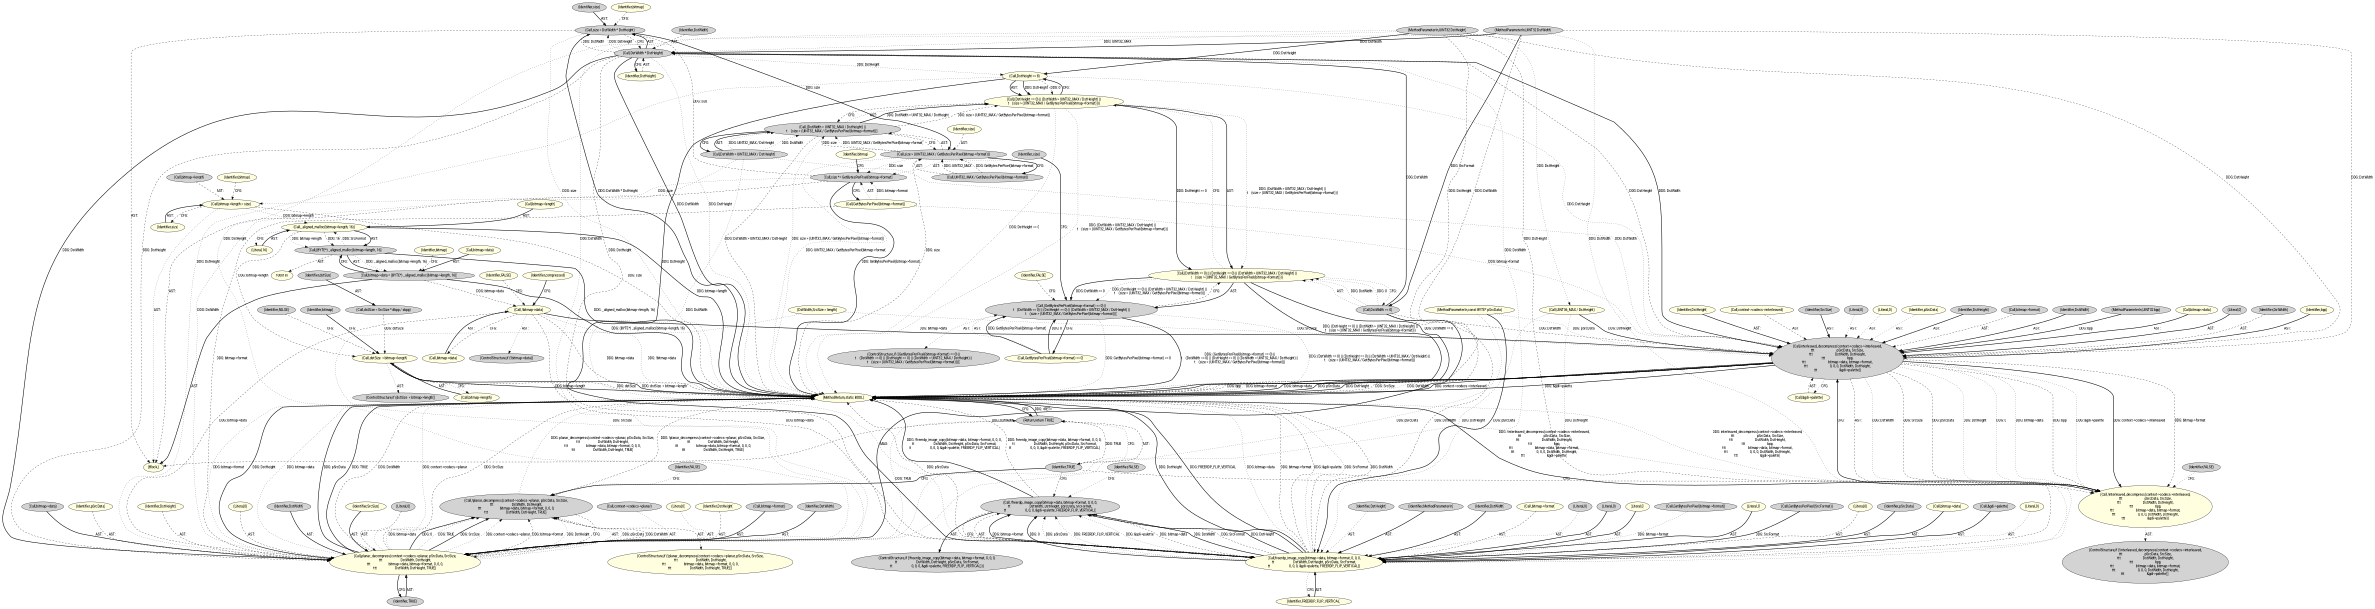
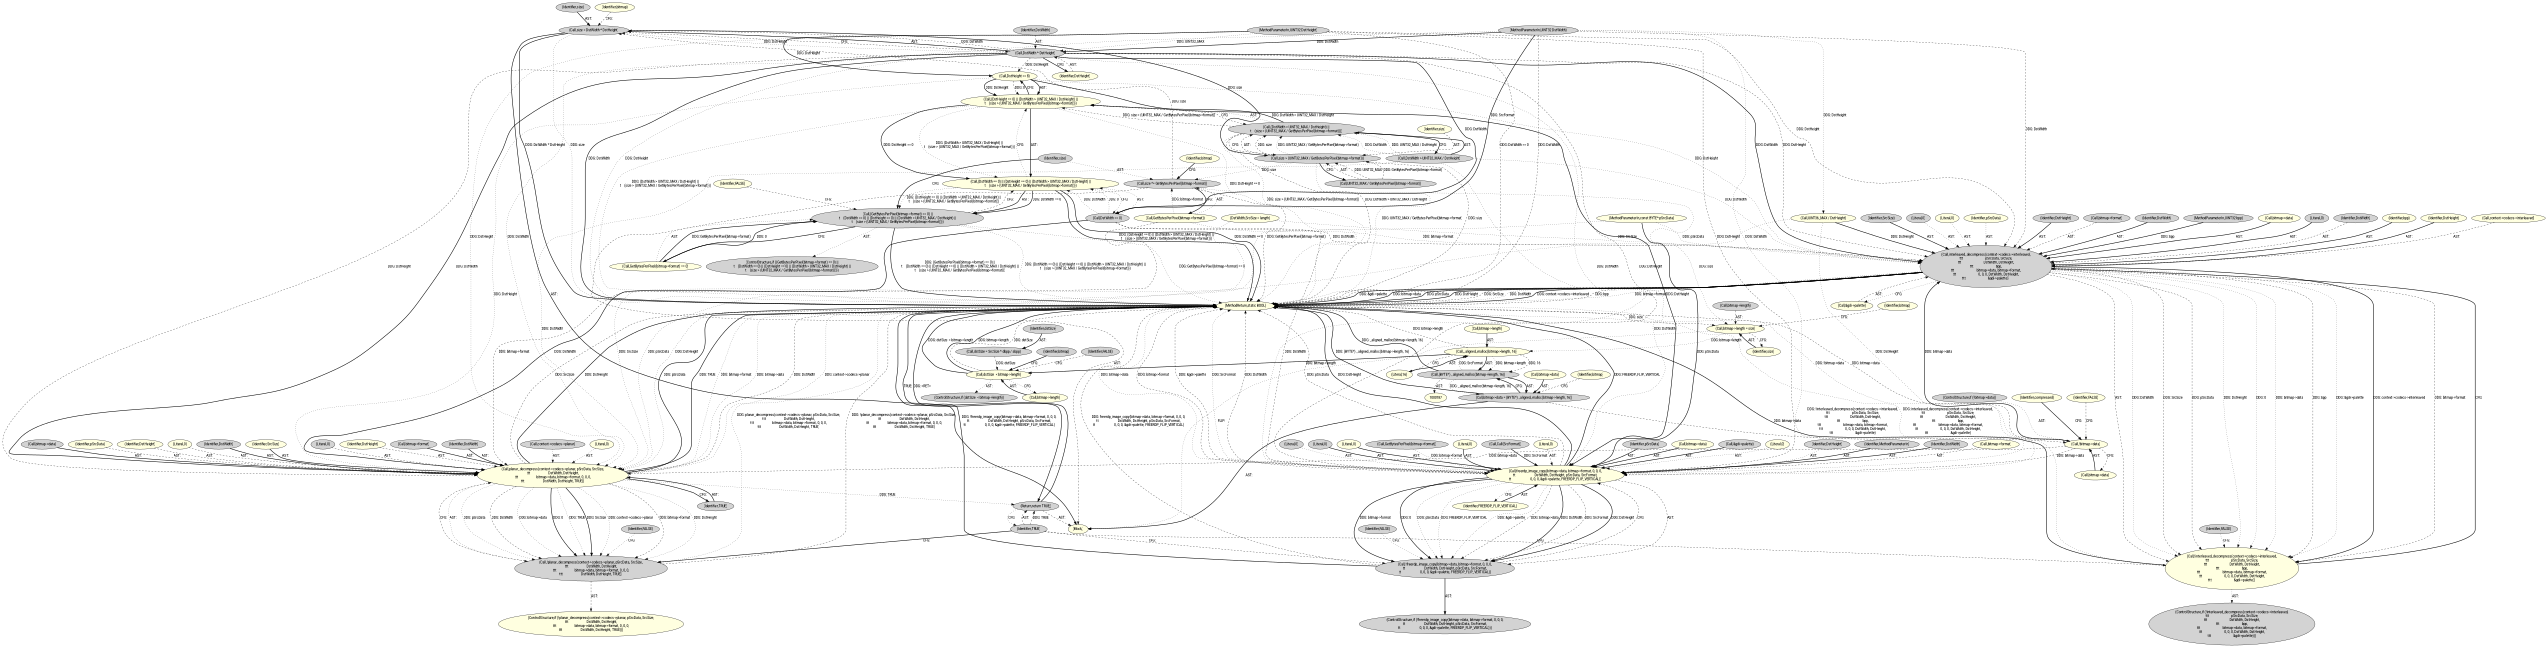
(147, 46) -> (672, 383)
(1233, 62) -> (1443, 99)
(835, 65) -> (1025, 63)
(1536, 140) -> (1783, 39)
(1460, 191) -> (1515, 145)
(270, 233) -> (1433, 361)
(623, 241) -> (1374, 320)
(565, 254) -> (1494, 310)
(854, 281) -> (1285, 215)
(247, 309) -> (1241, 364)
(158, 310) -> (1222, 421)
(519, 331) -> (2030, 423)
(1026, 409) -> (908, 386)
(884, 444) -> (1062, 518)
(1807, 507) -> (1505, 444)
